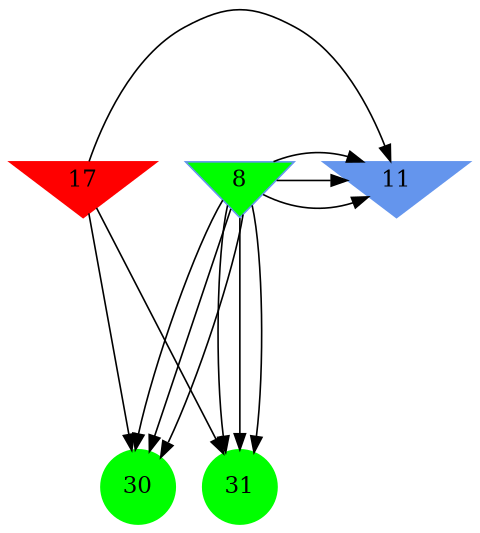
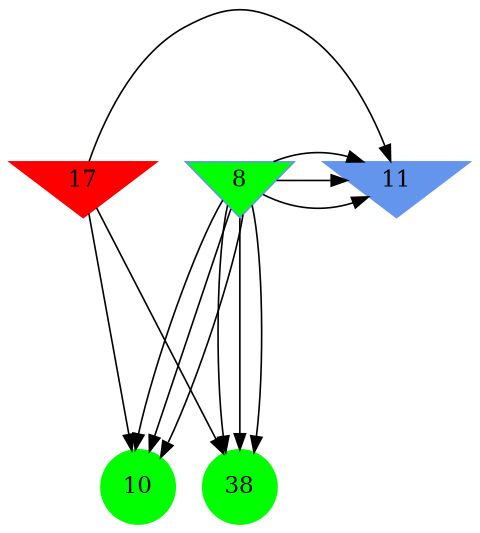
(138, 487) -> (138, 487)
(240, 487) -> (240, 487)
